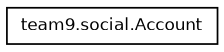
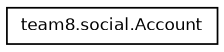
(112, 26) -> (112, 26)
